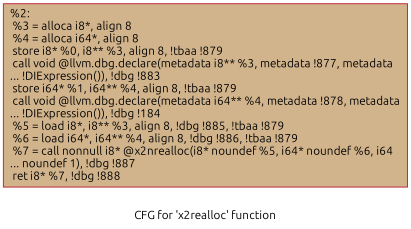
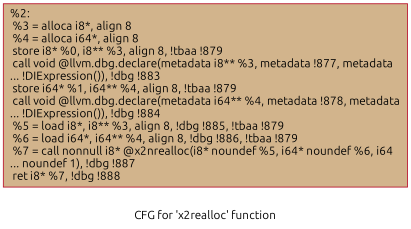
(85, 114) -> (85, 114)
